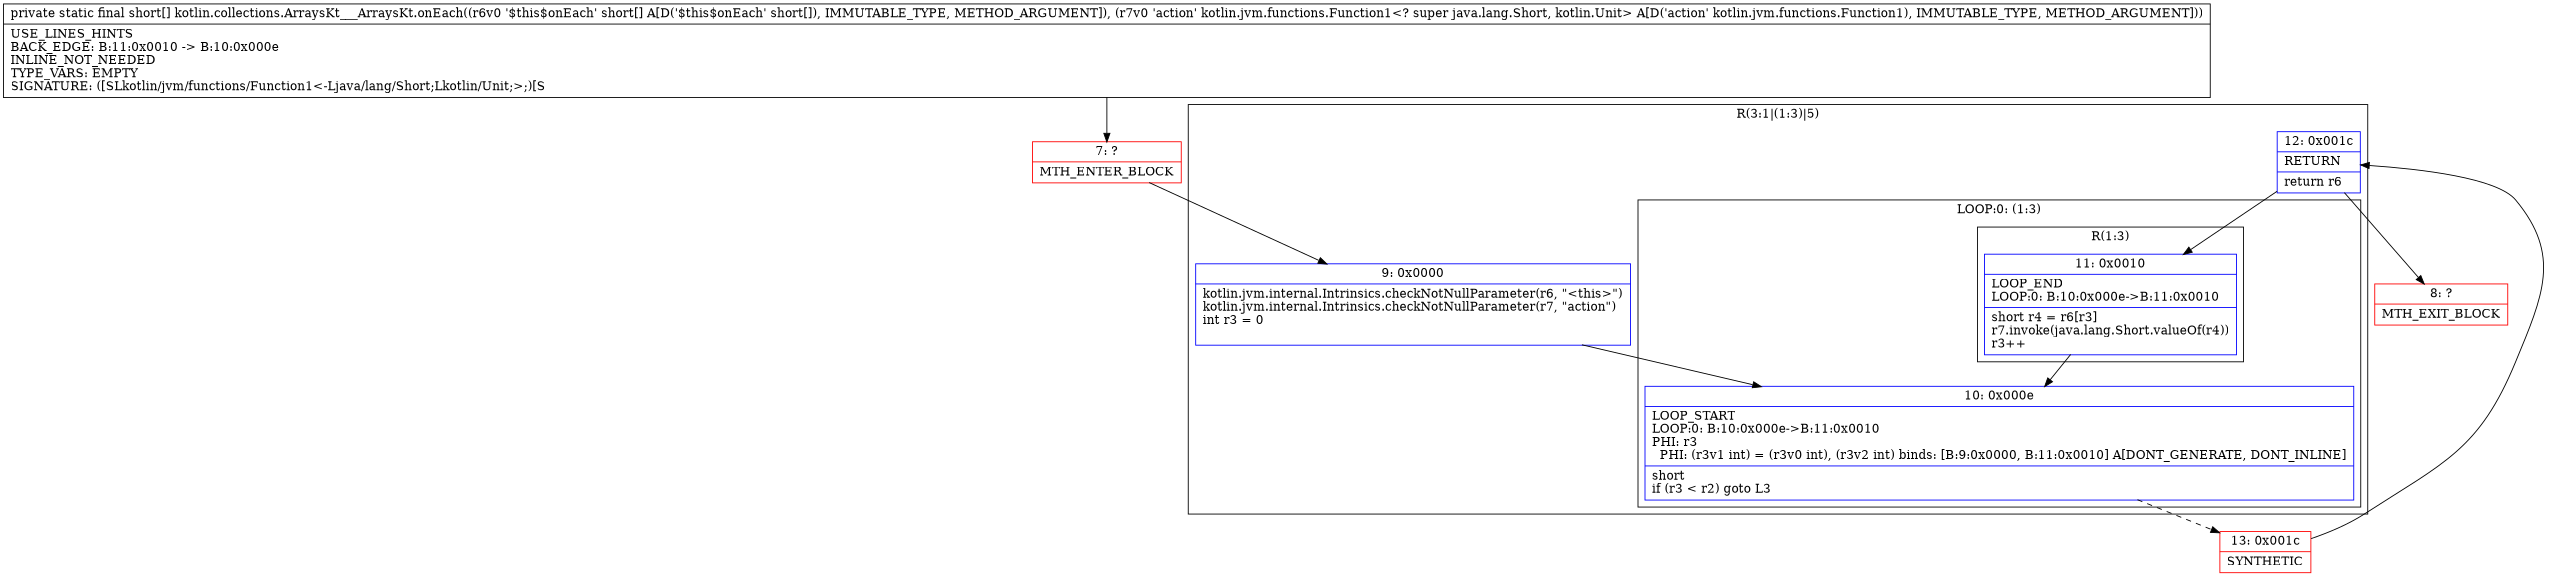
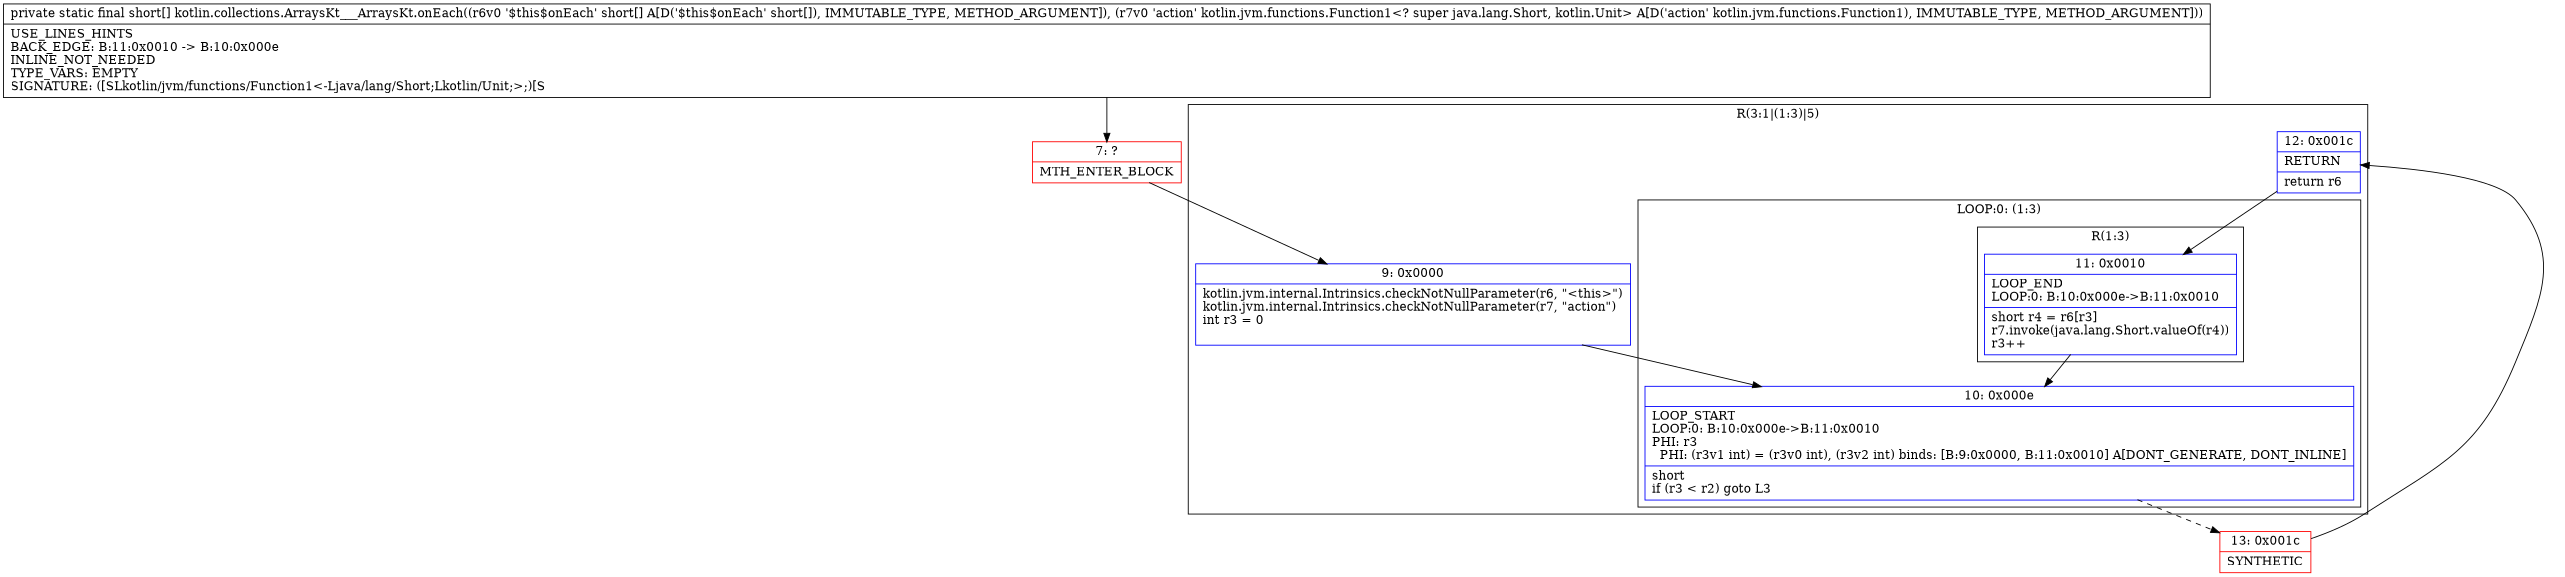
(2441, 304) -> none
